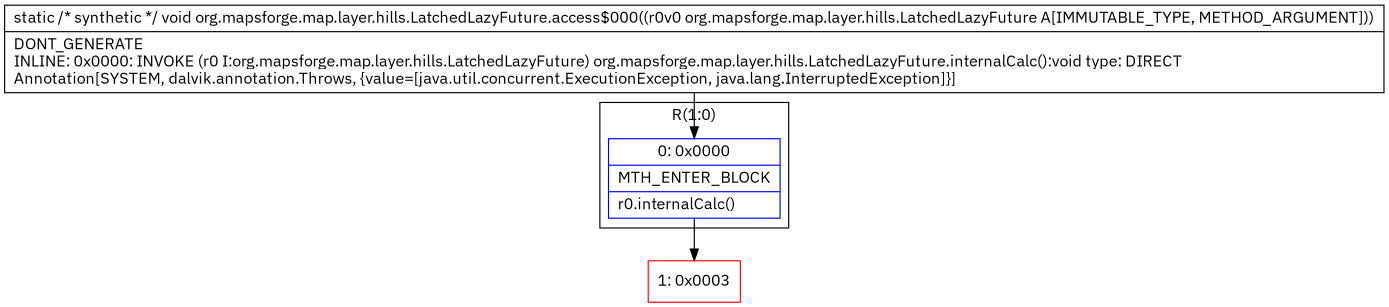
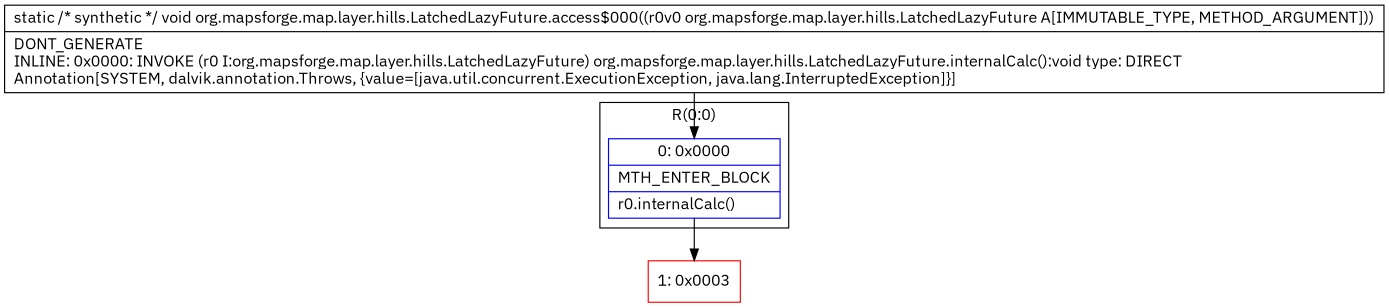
(694, 116) -> (694, 116)
